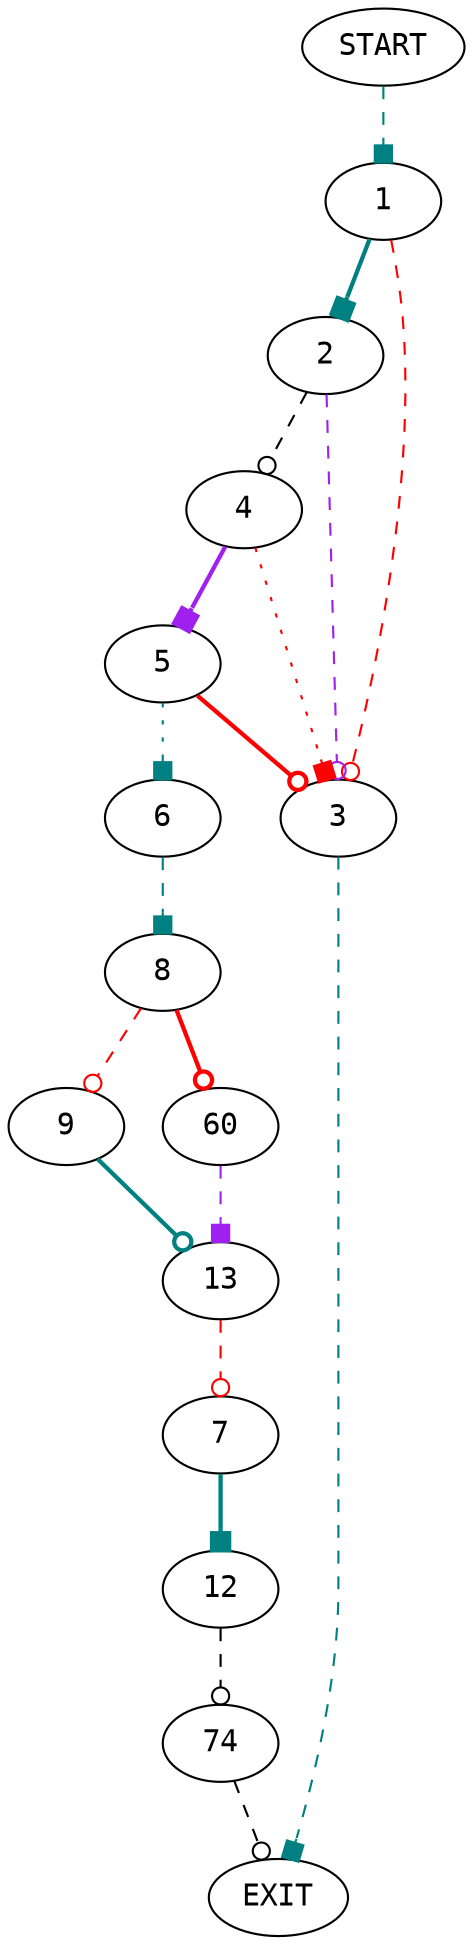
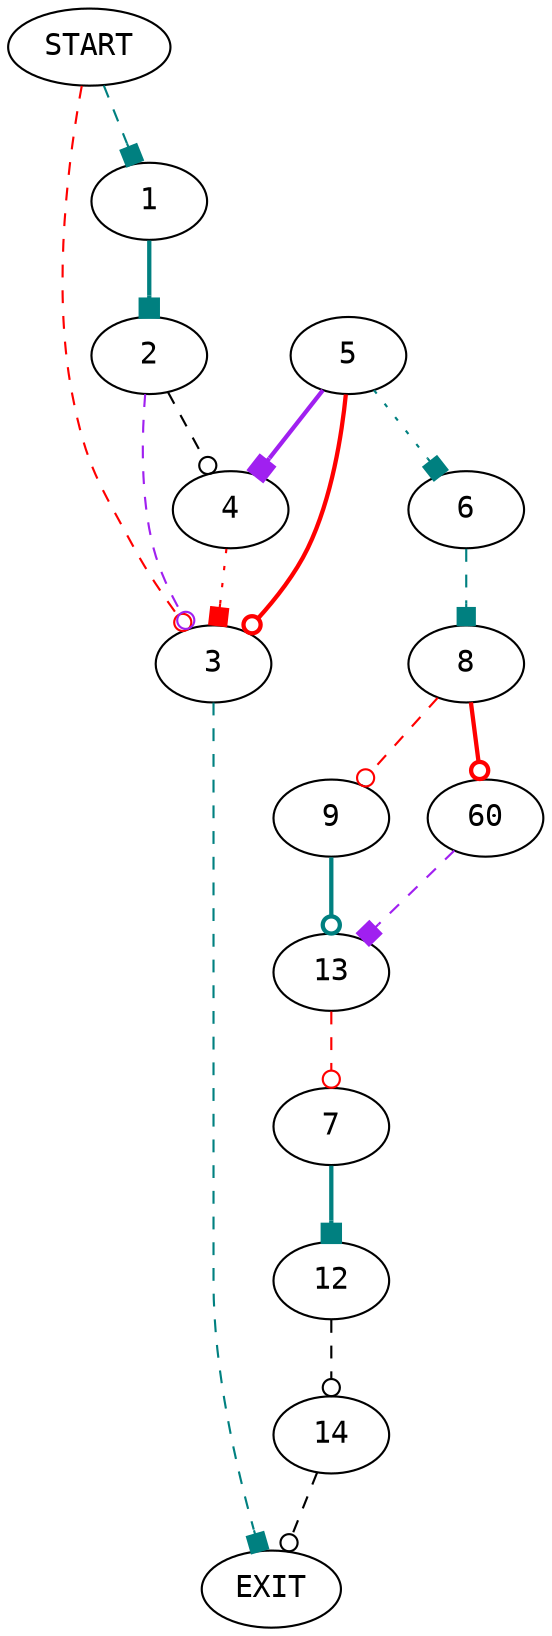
(399, 503) -> (68, 363)
(209, 577) -> (296, 424)
(221, 1743) -> (331, 1435)
